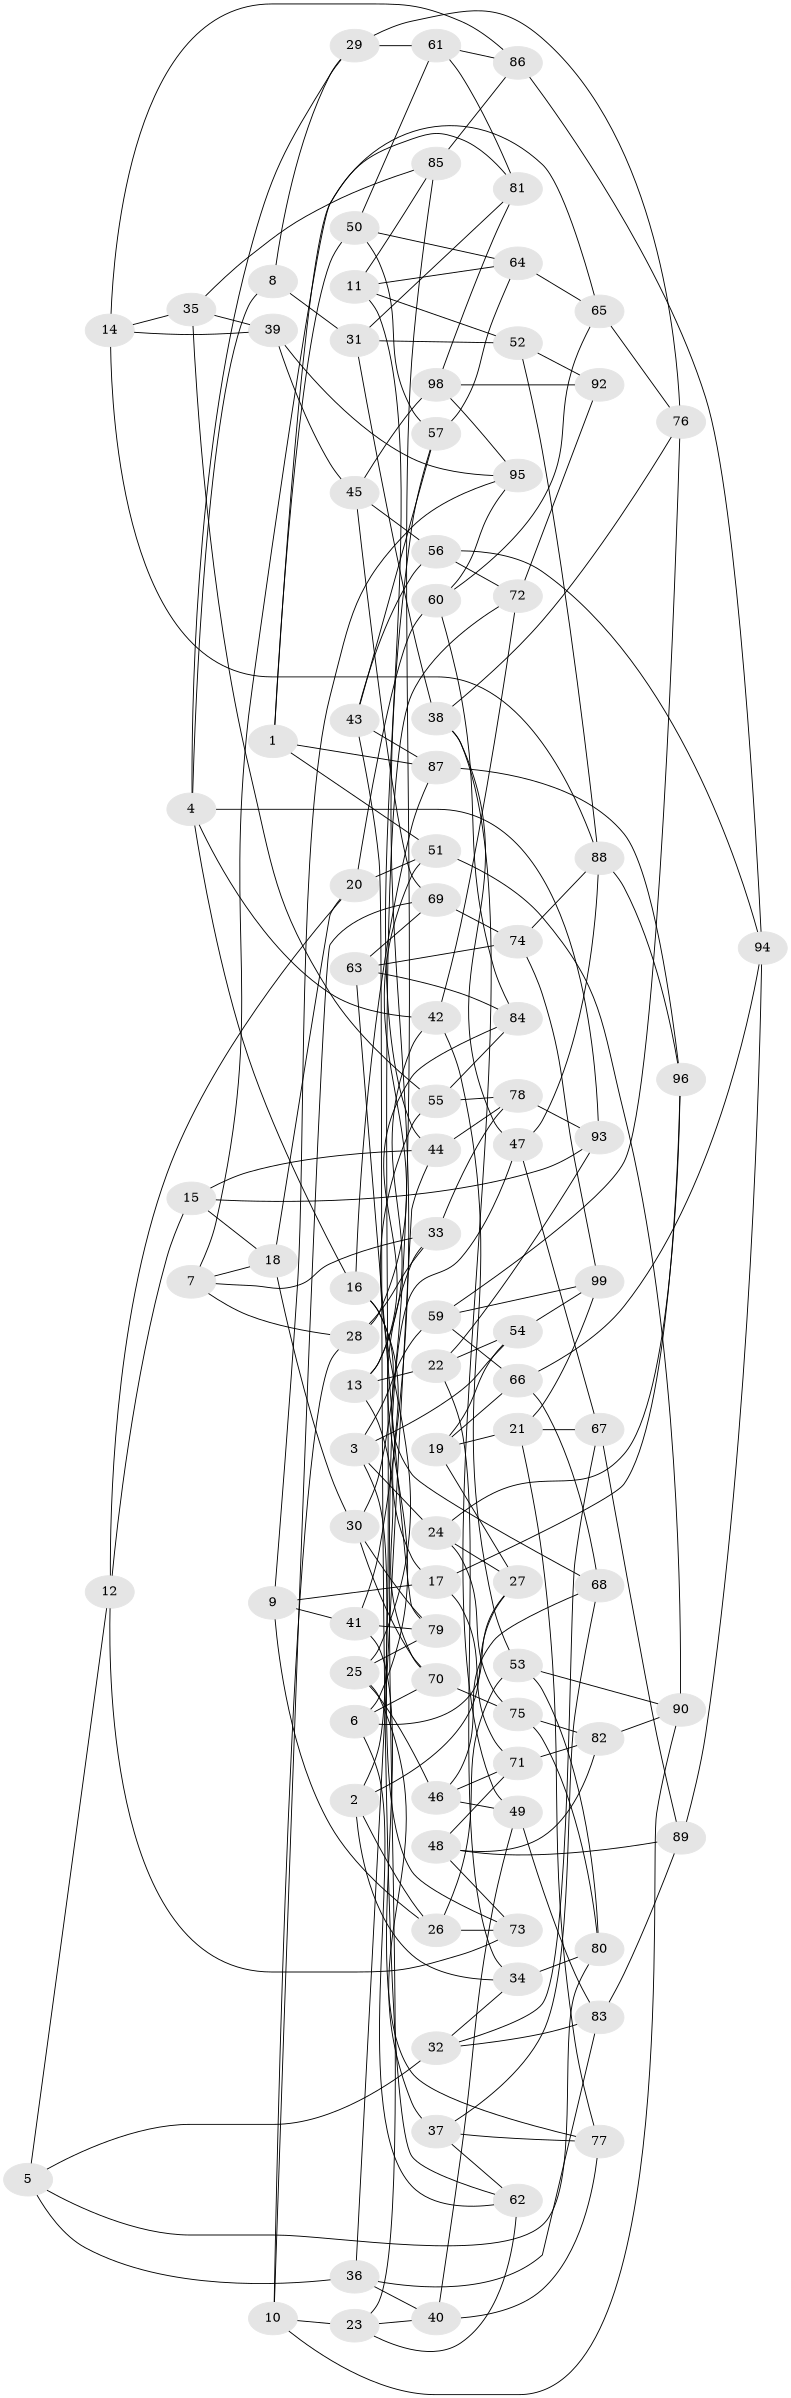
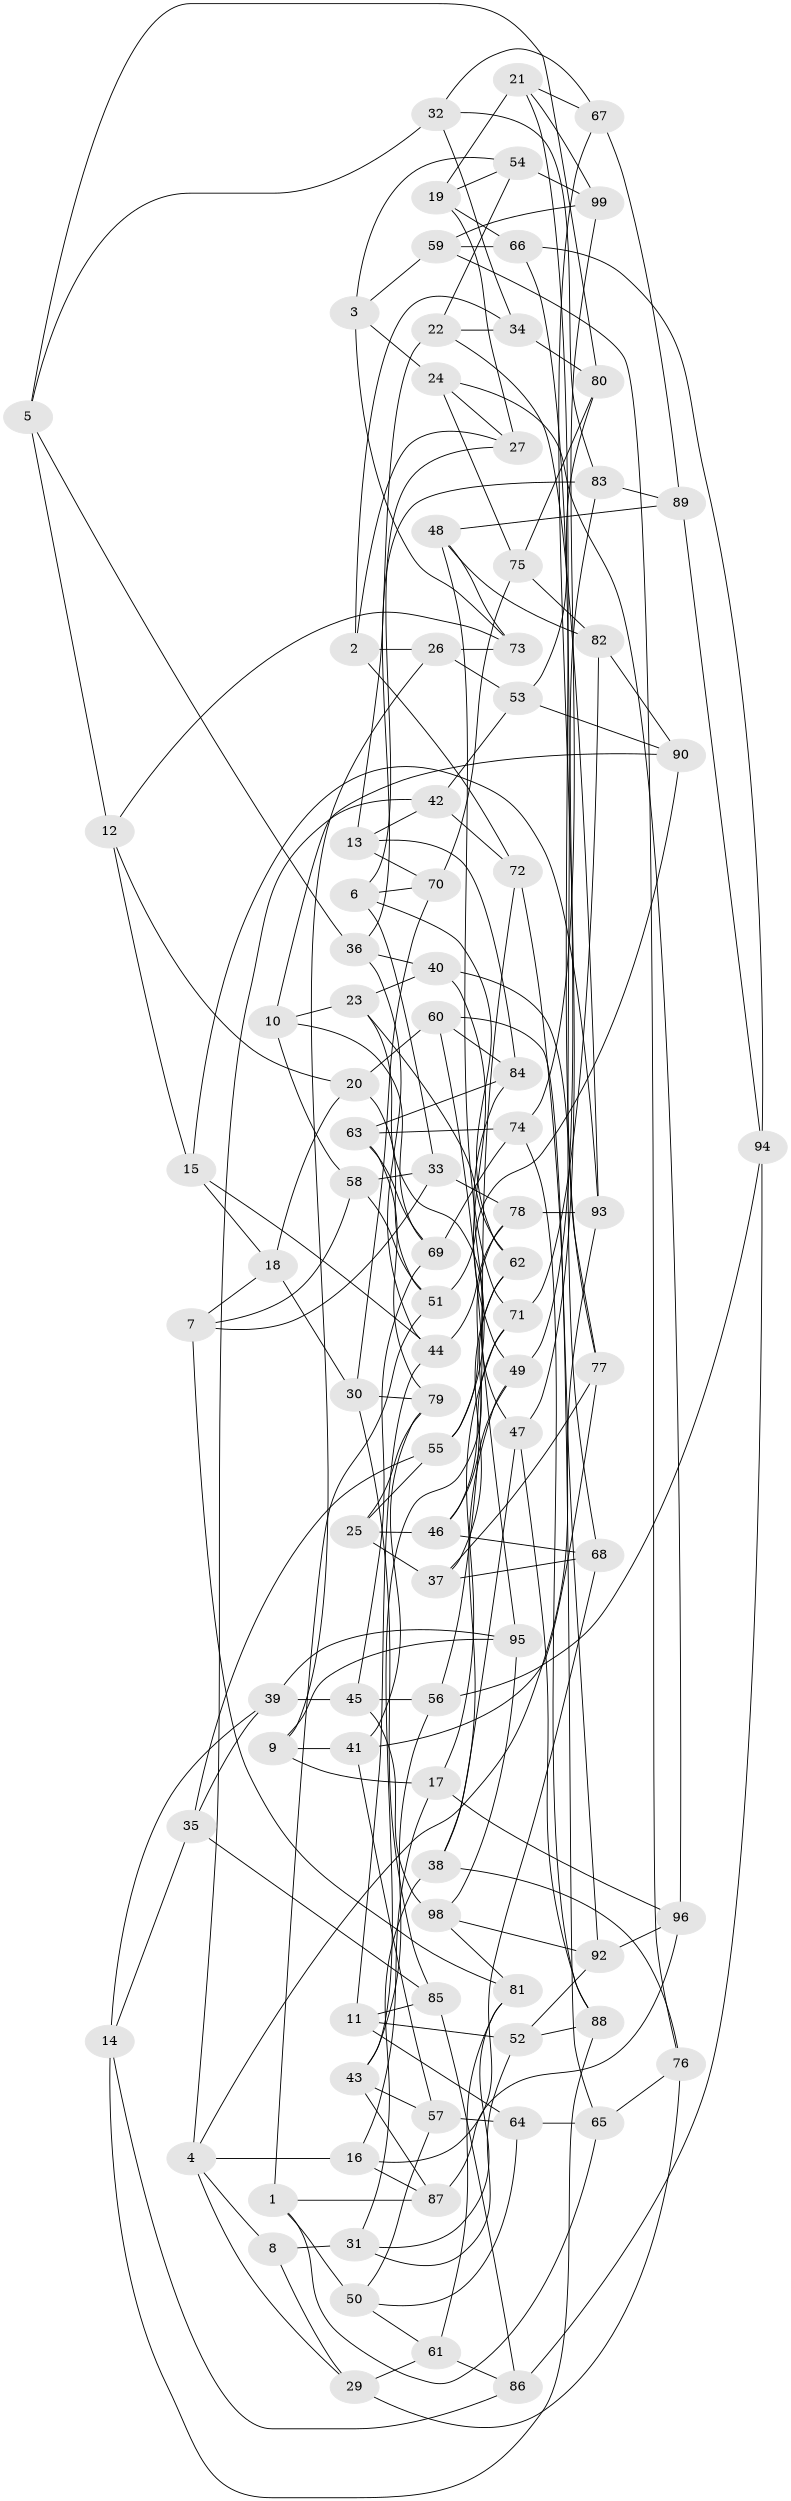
(659, 979) -> (640, 1937)
(355, 1337) -> (355, 1183)
